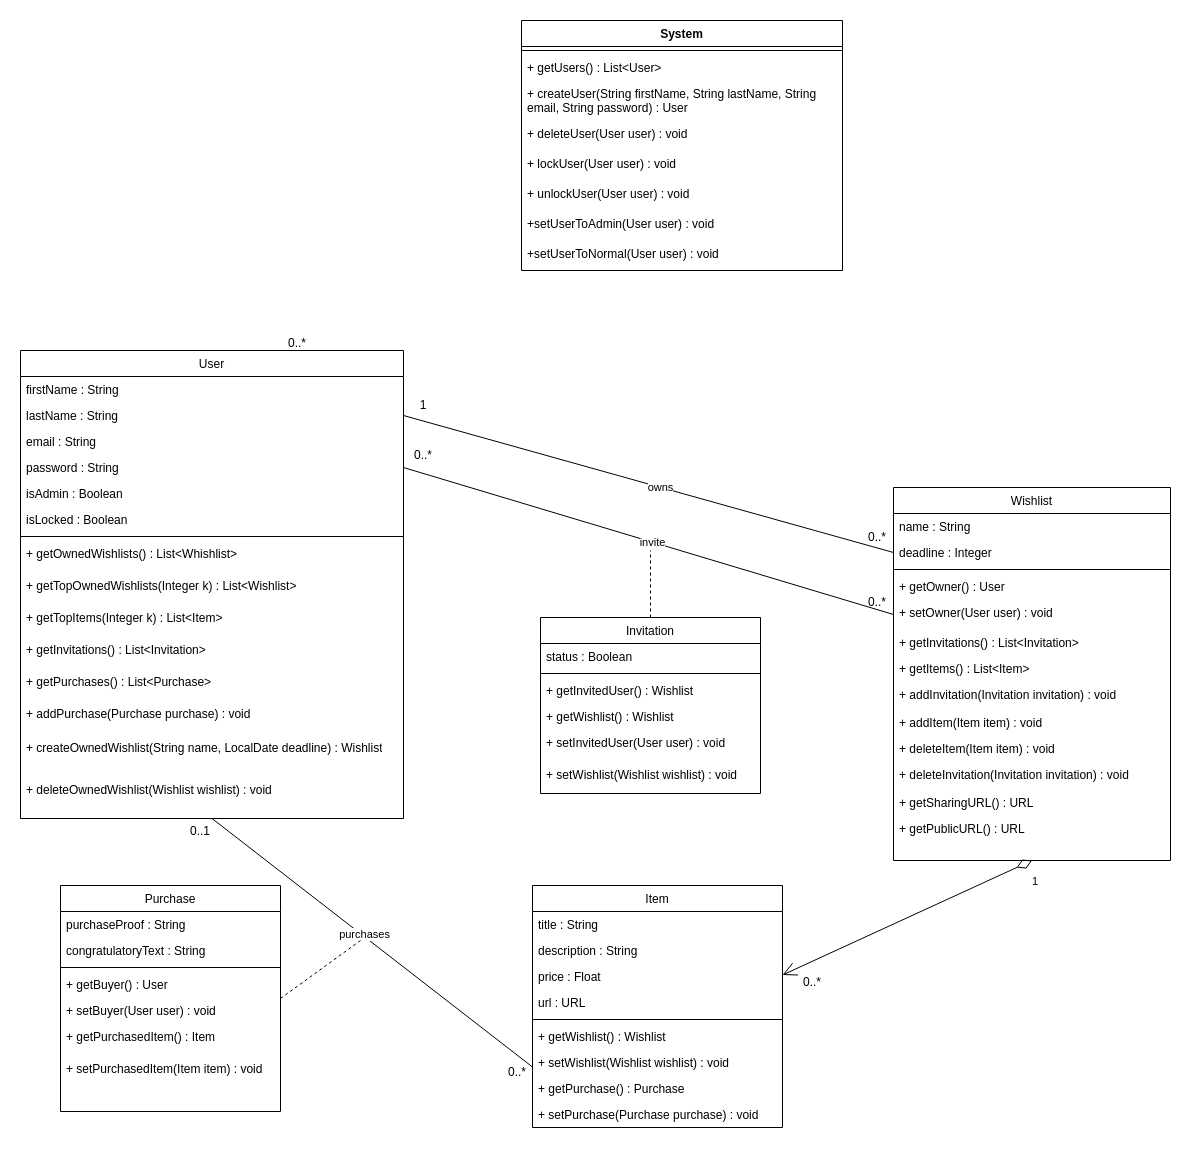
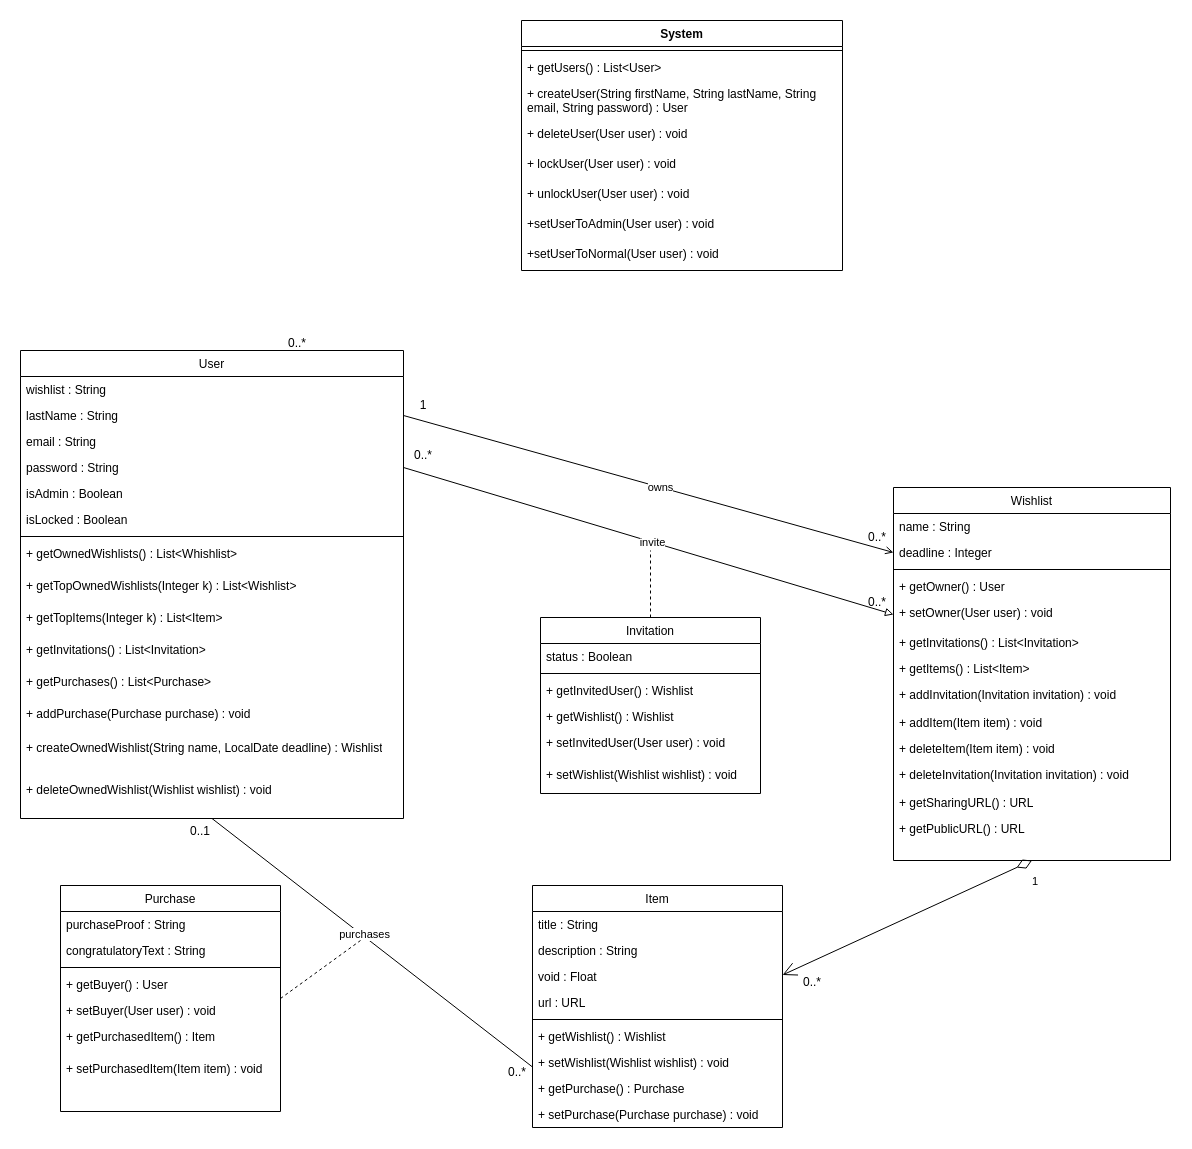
(79, 390) -> (72, 390)
(888, 551) -> (888, 551)
(887, 612) -> (884, 612)
(574, 977) -> (571, 977)
